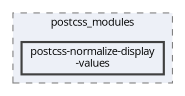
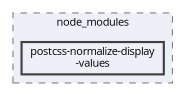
(93, 23) -> (93, 23)
